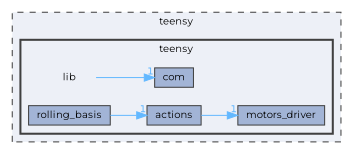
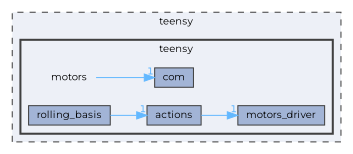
(69, 78) -> (69, 78)
